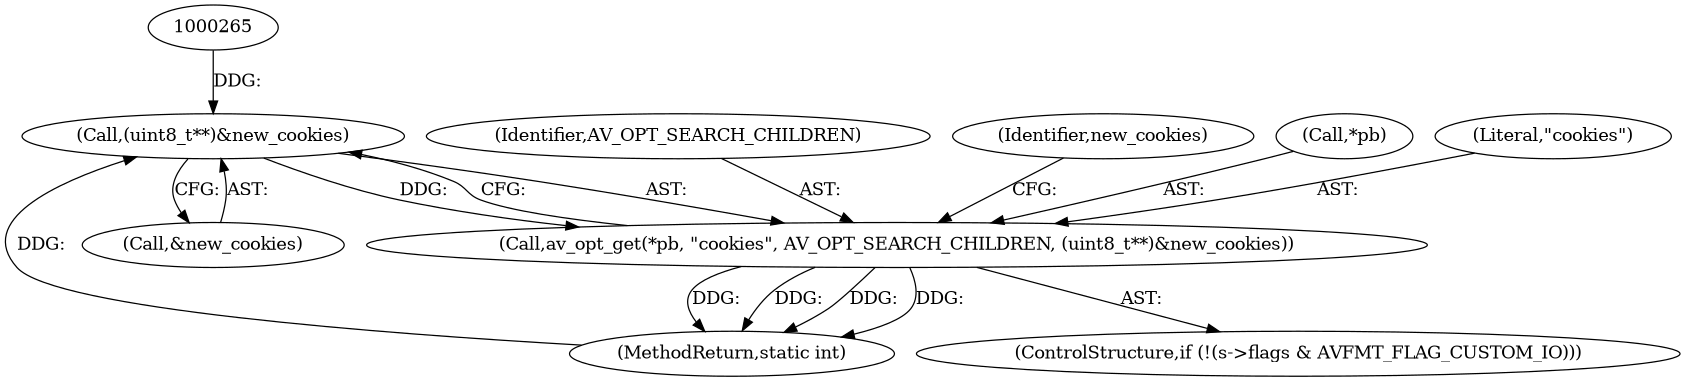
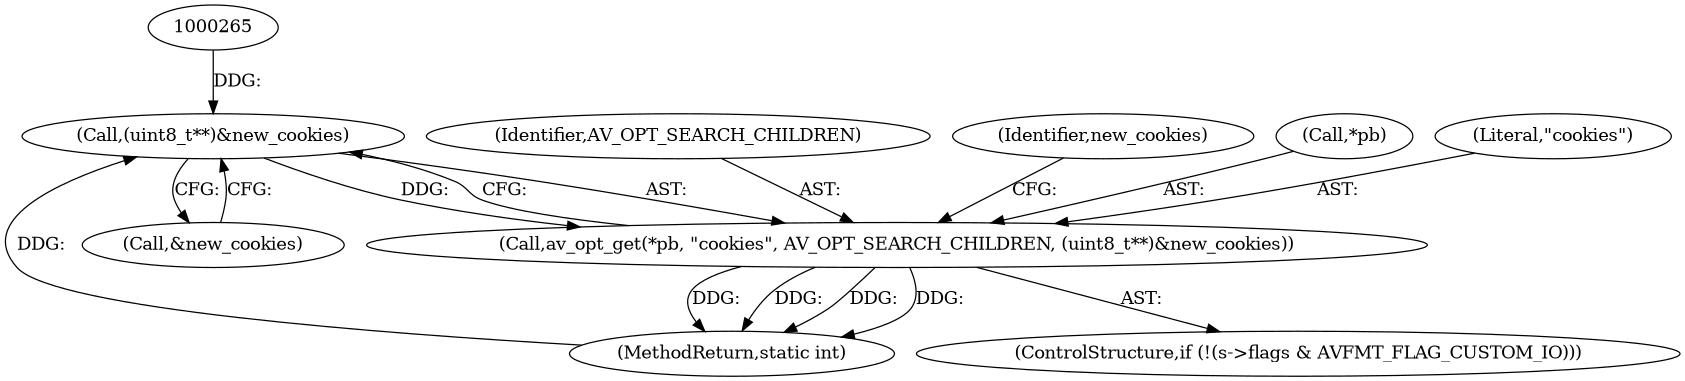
(251, 191) -> (253, 191)
